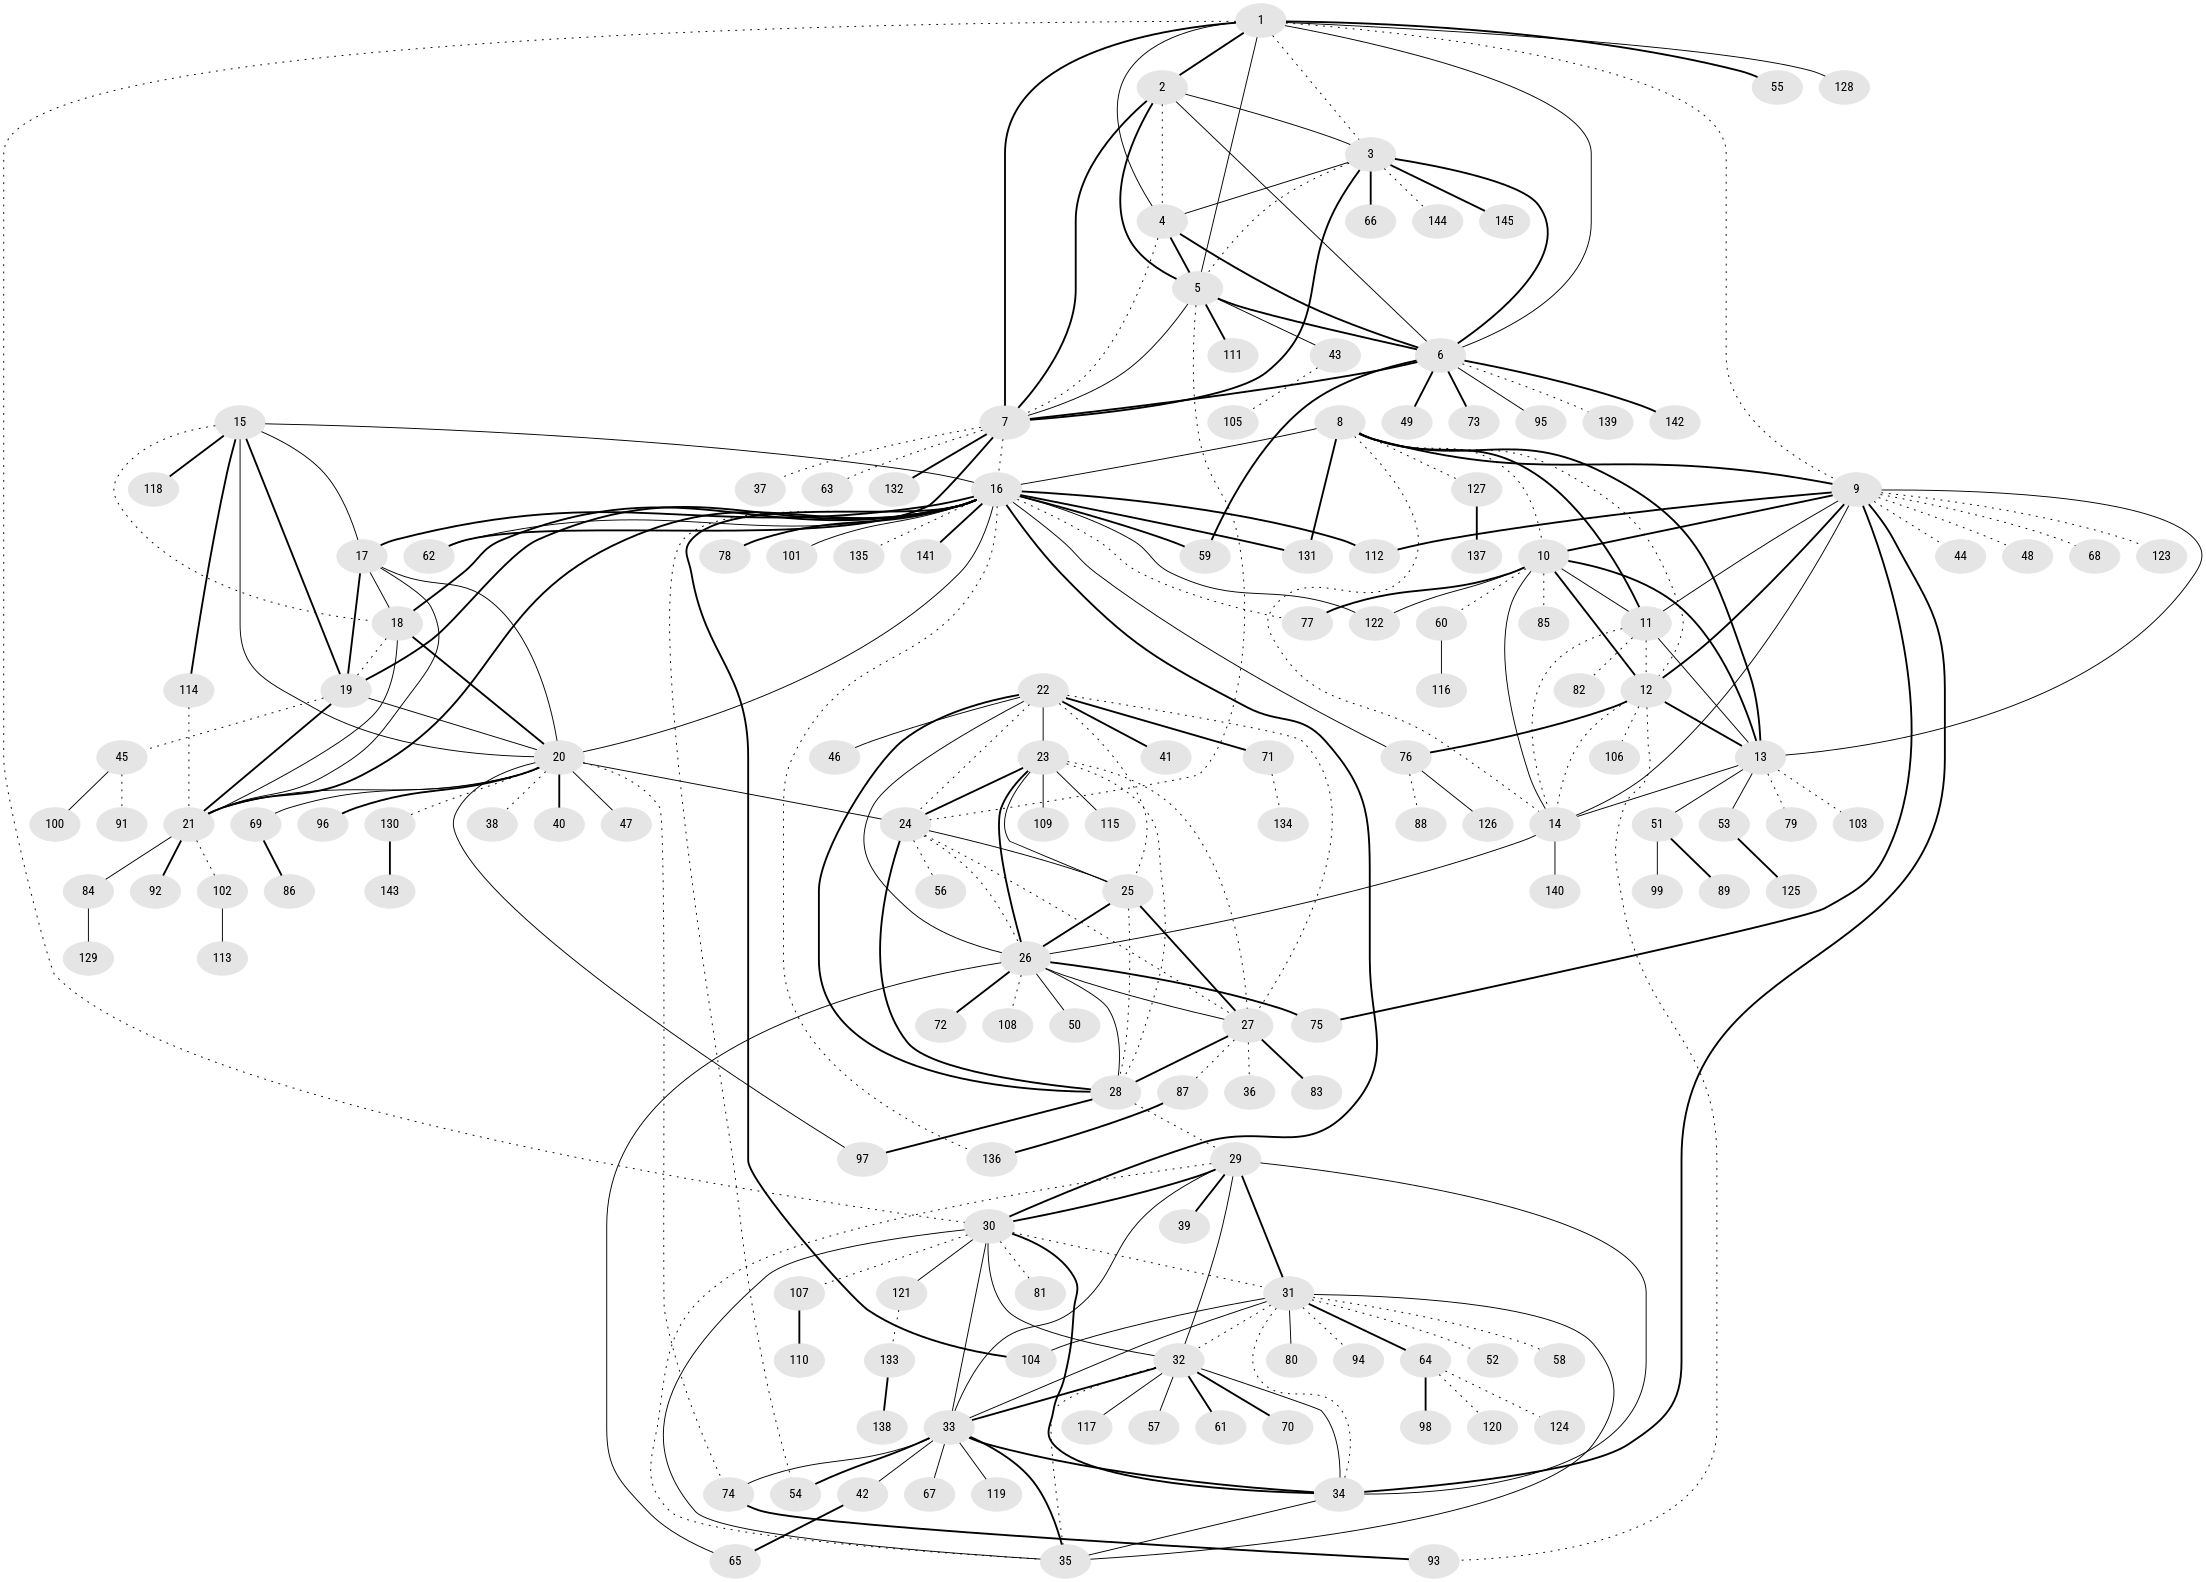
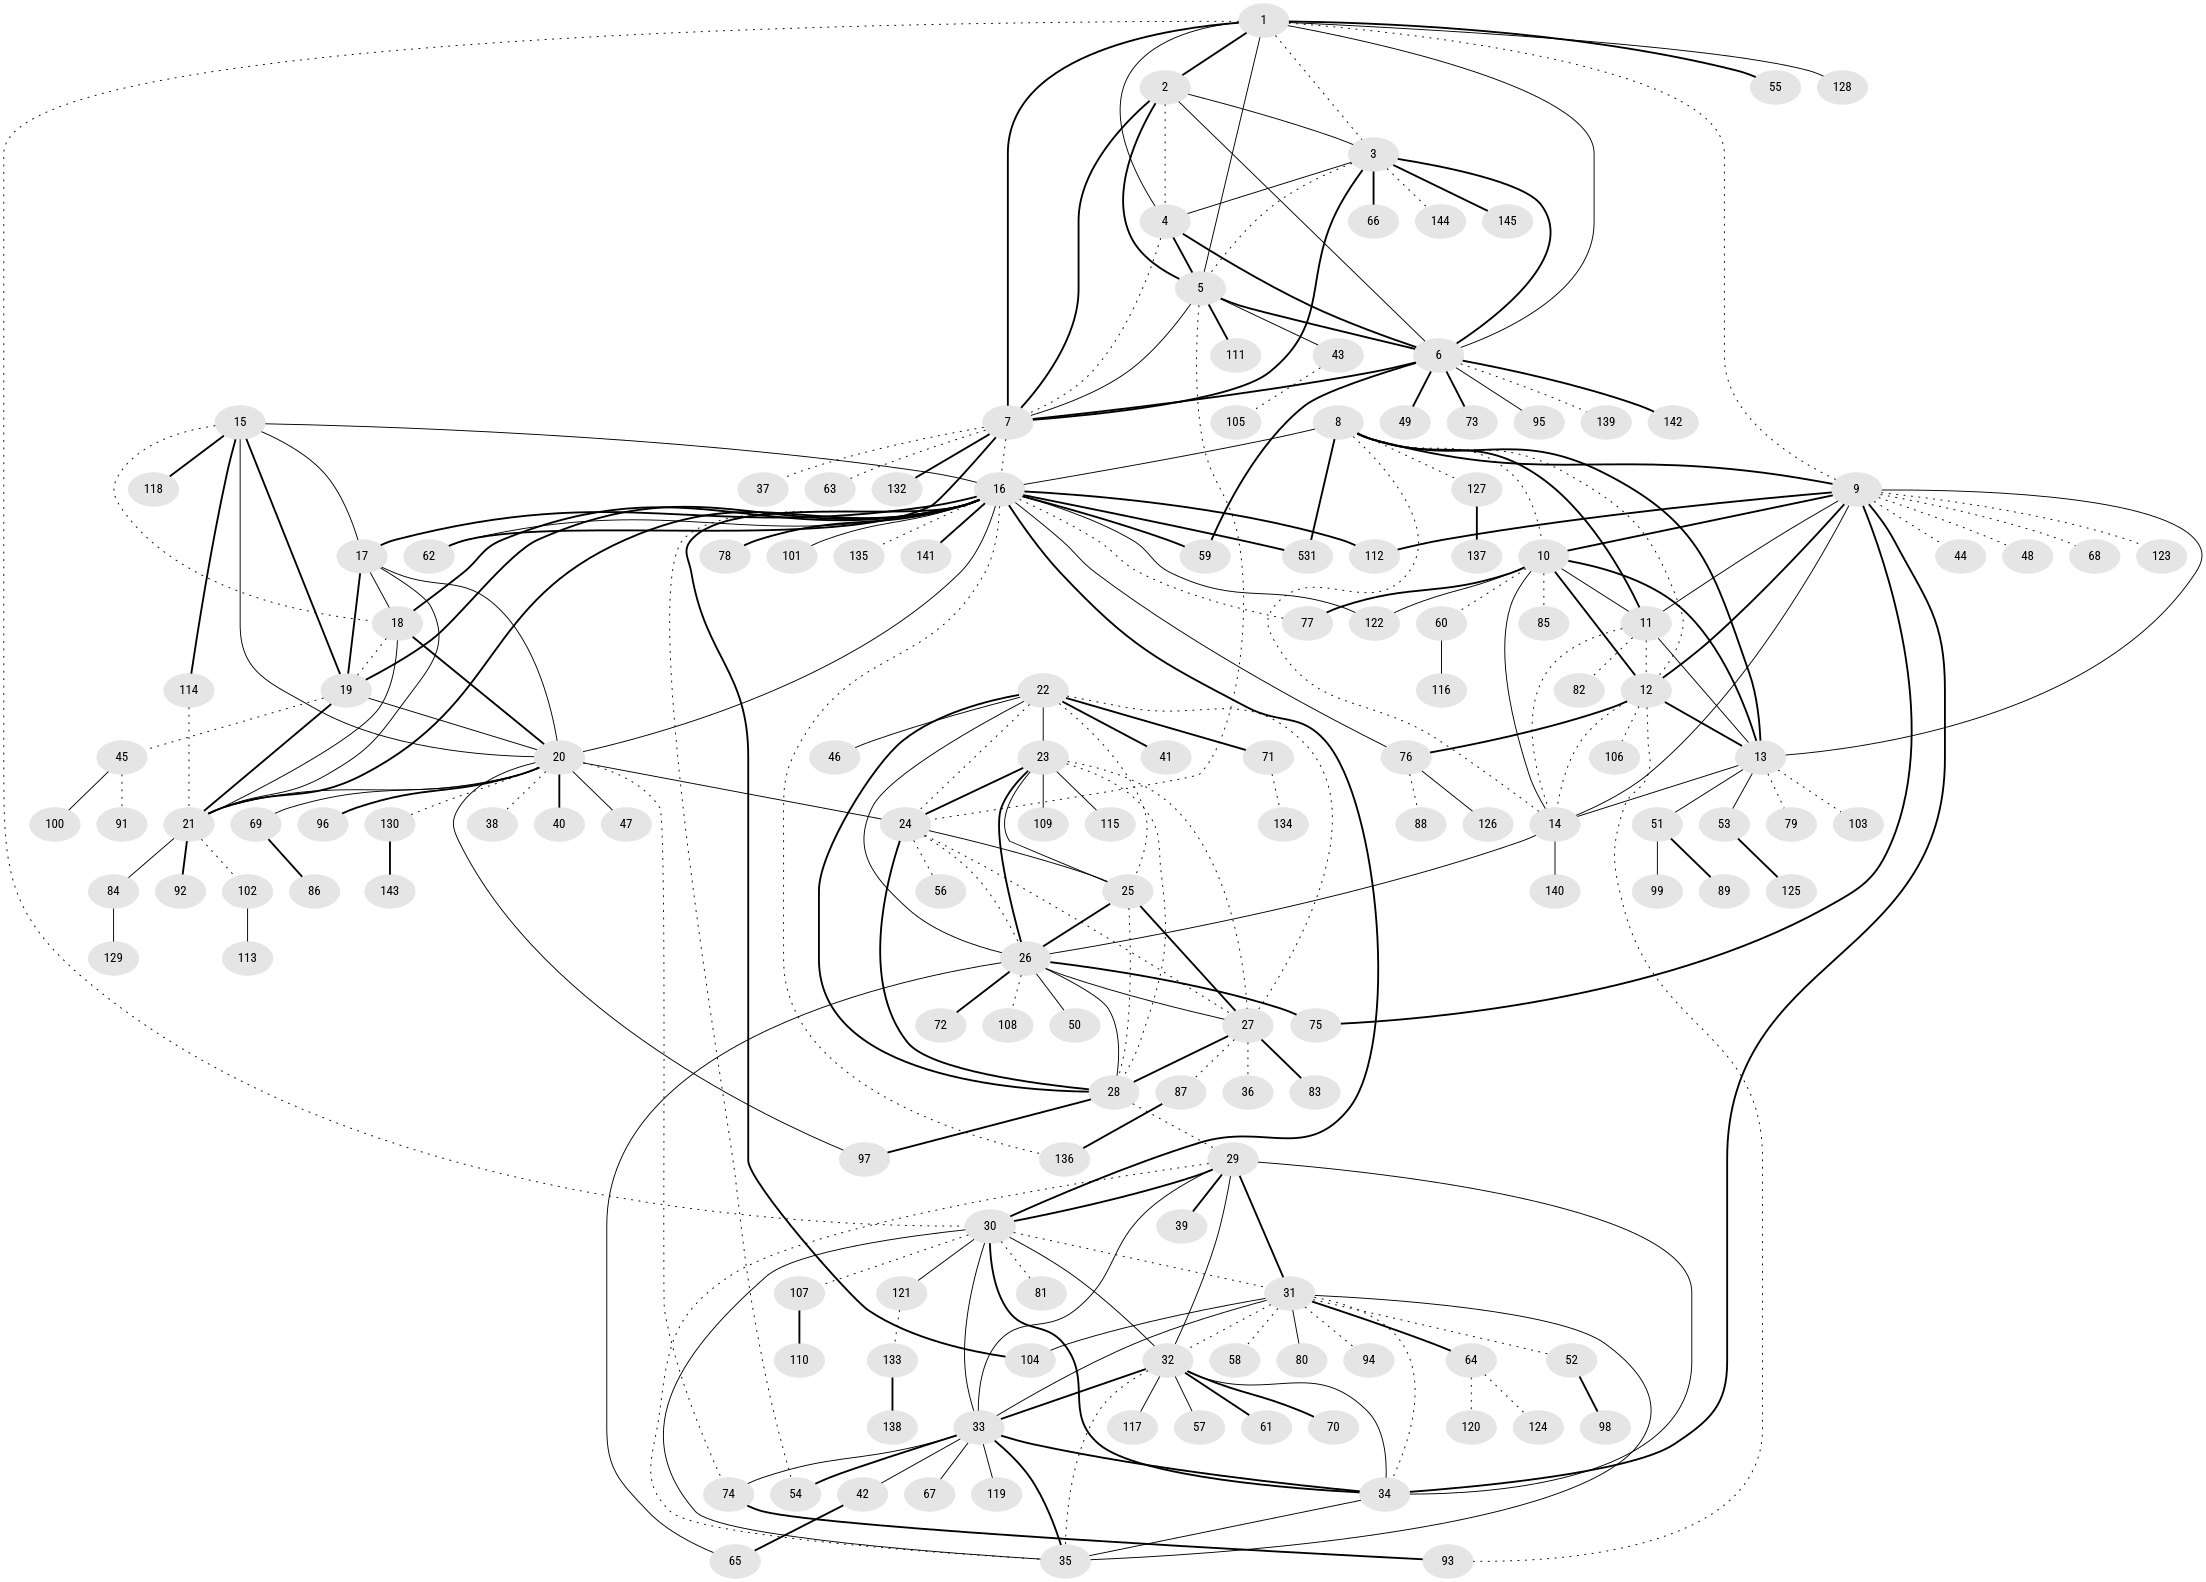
(1307, 556) -> (1308, 556)
(1426, 1394) -> (1589, 1394)
